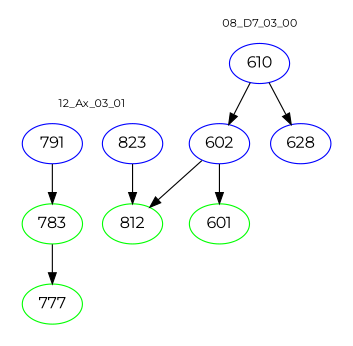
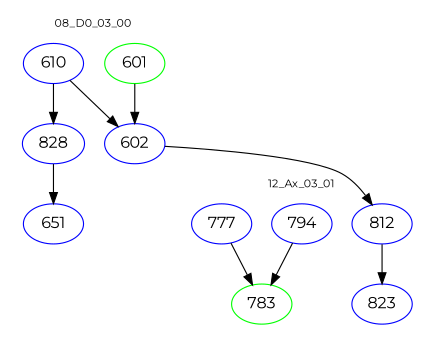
(260, 24) -> (94, 24)
(52, 144) -> (302, 224)
(301, 144) -> (53, 144)
(133, 178) -> (382, 259)
(219, 178) -> (135, 98)
none -> (53, 224)
(133, 224) -> (382, 224)
(52, 259) -> (239, 259)
(52, 304) -> (222, 224)
